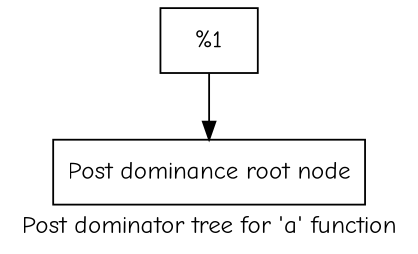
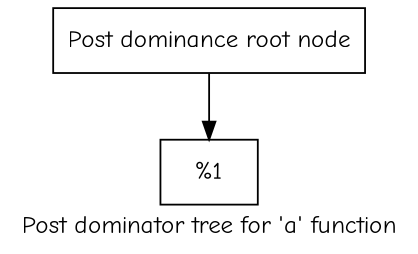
(209, 97) -> (209, 97)
